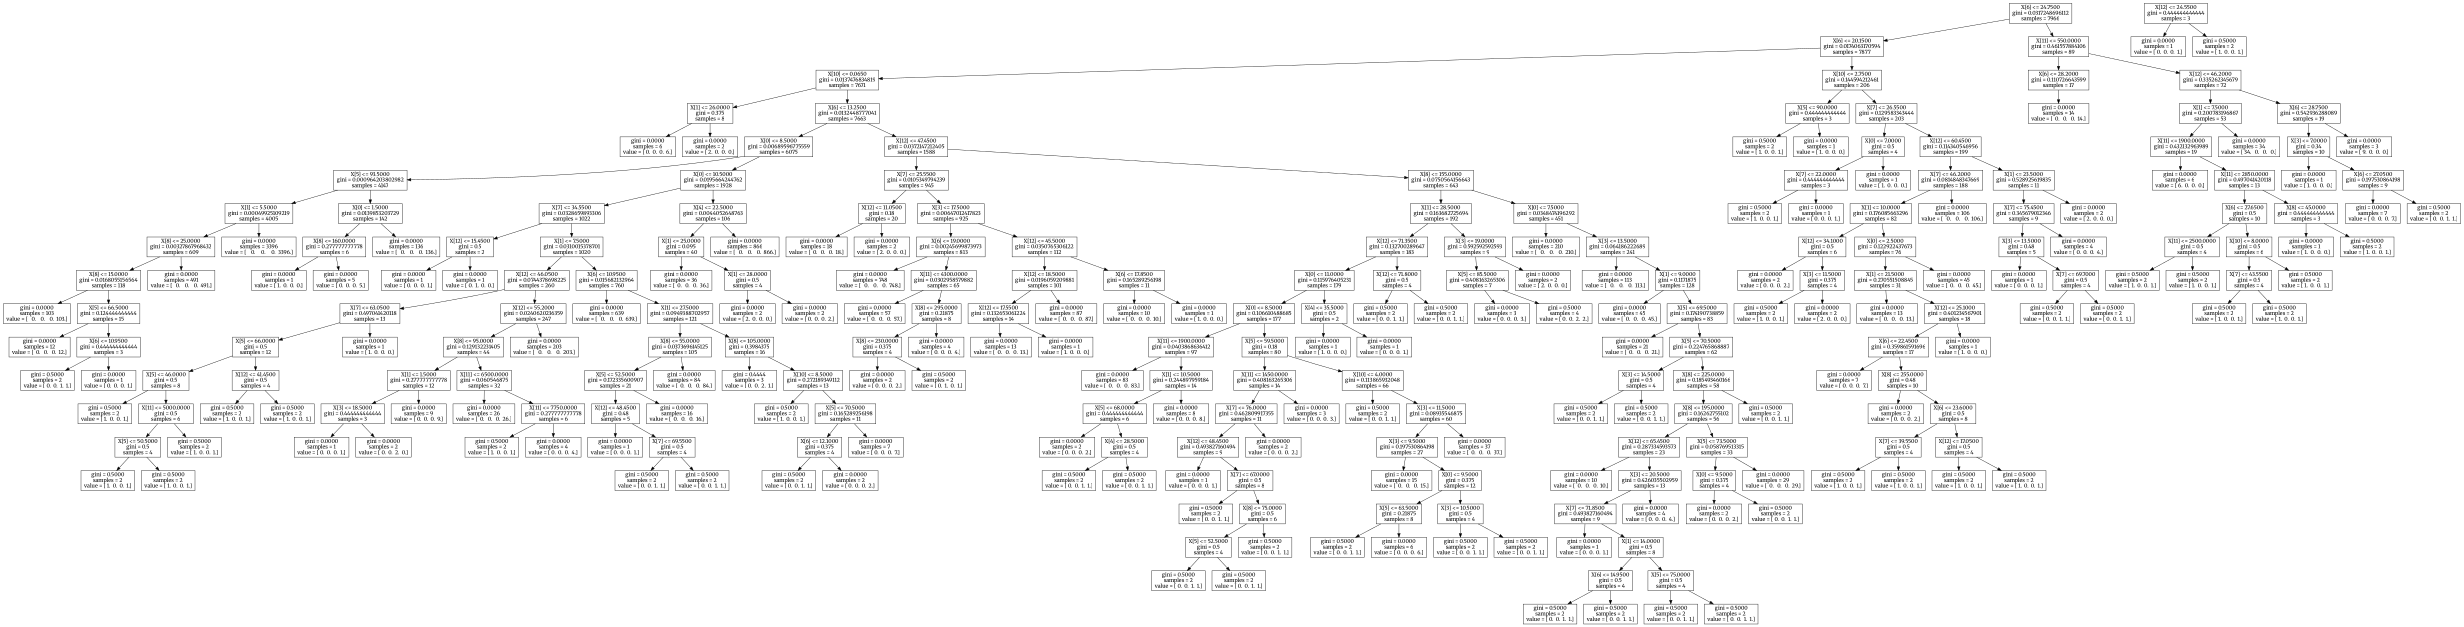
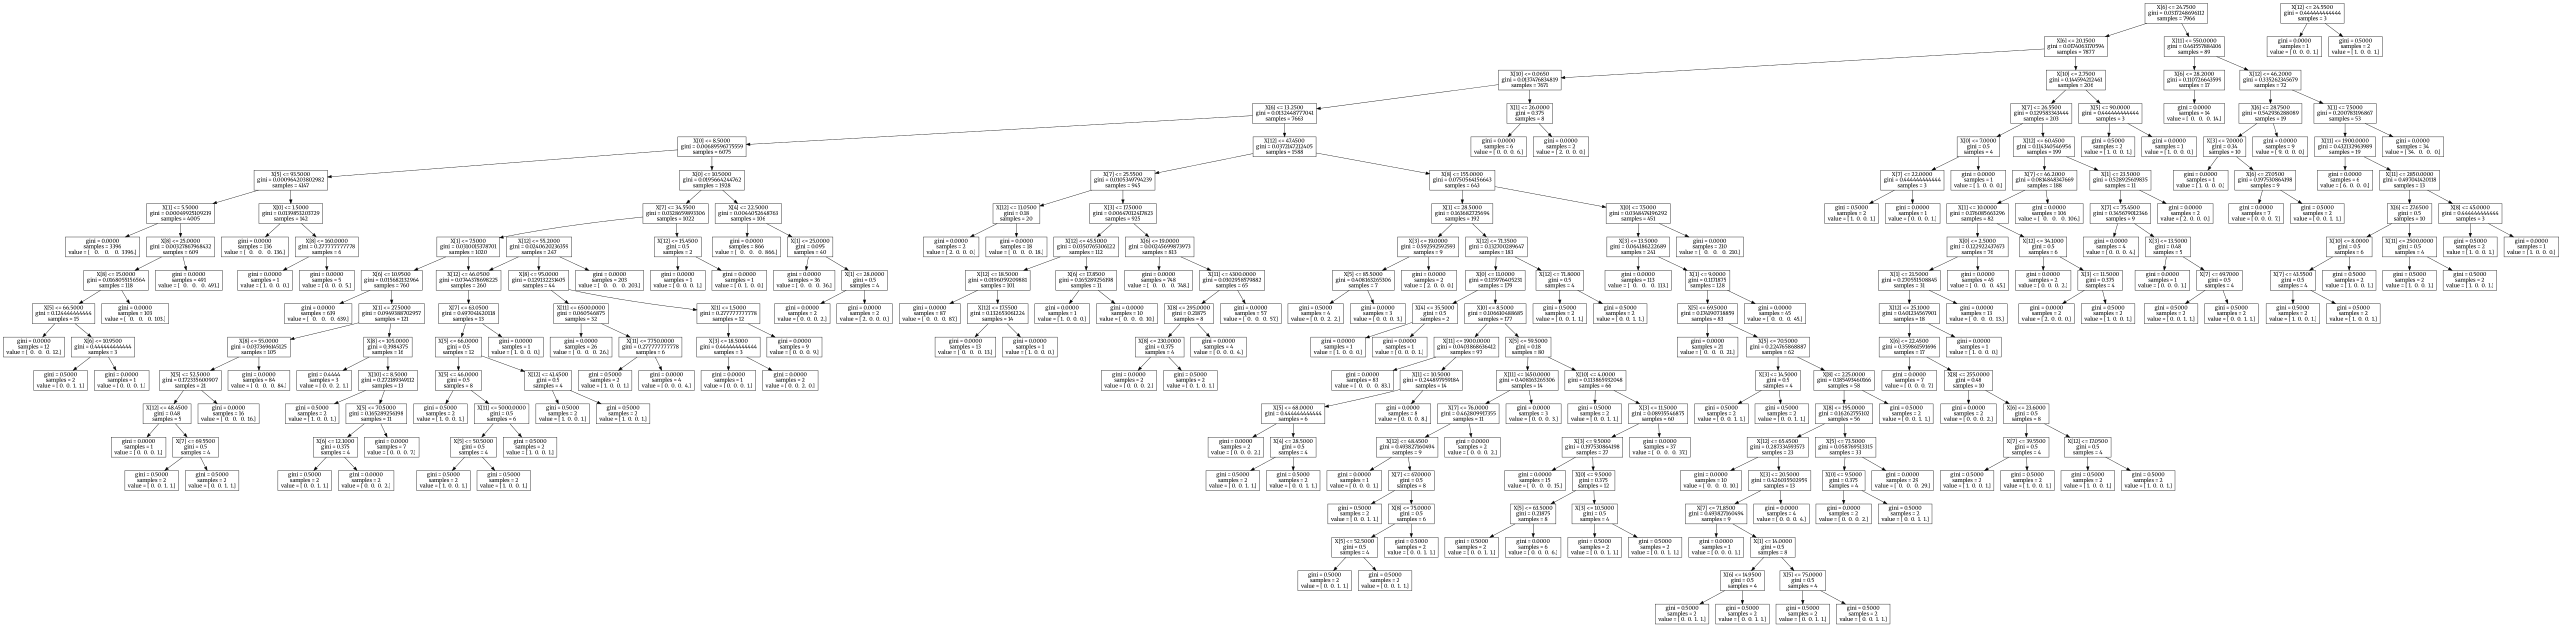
(2364, 147) -> (2280, 147)
(535, 295) -> (506, 263)
